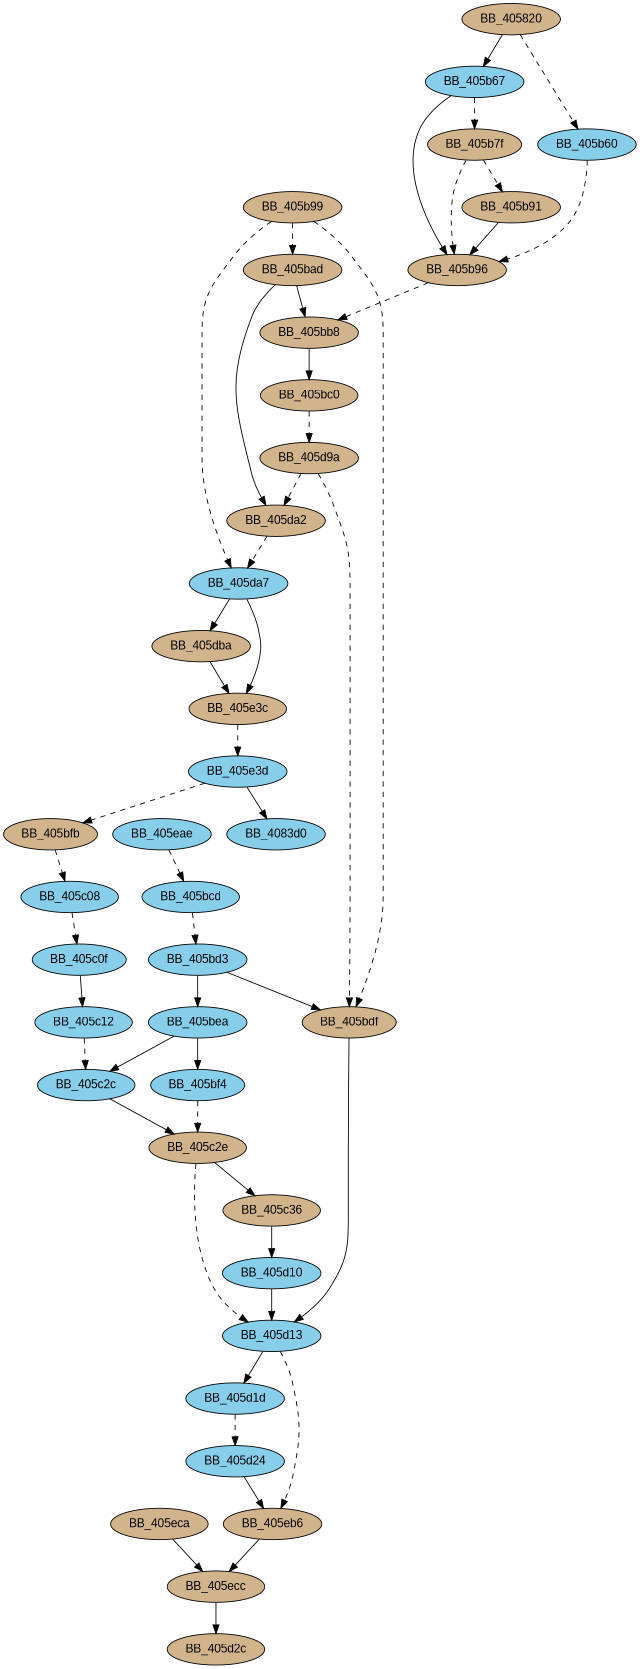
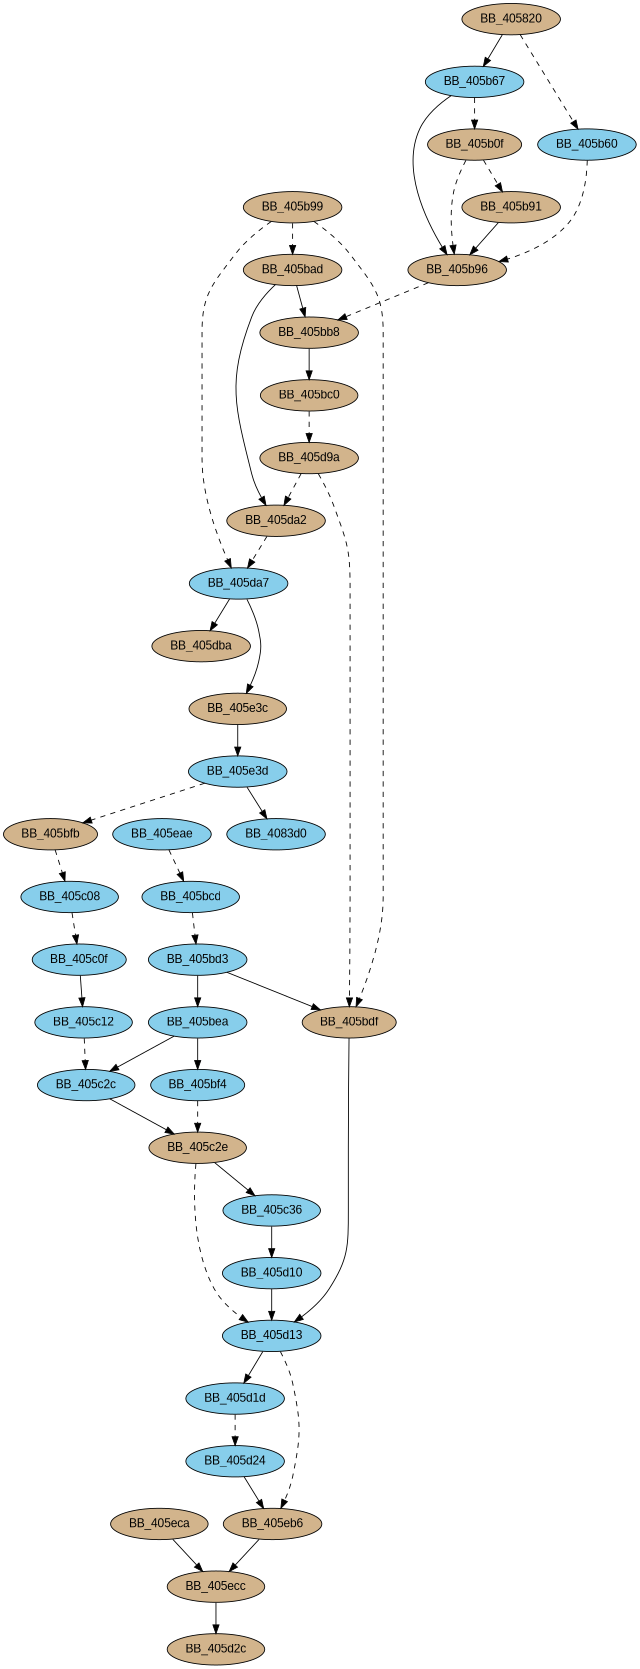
(475, 145) -> (475, 145)
(217, 674) -> none
(238, 736) -> (238, 736)
(272, 1210) -> (272, 1210)
